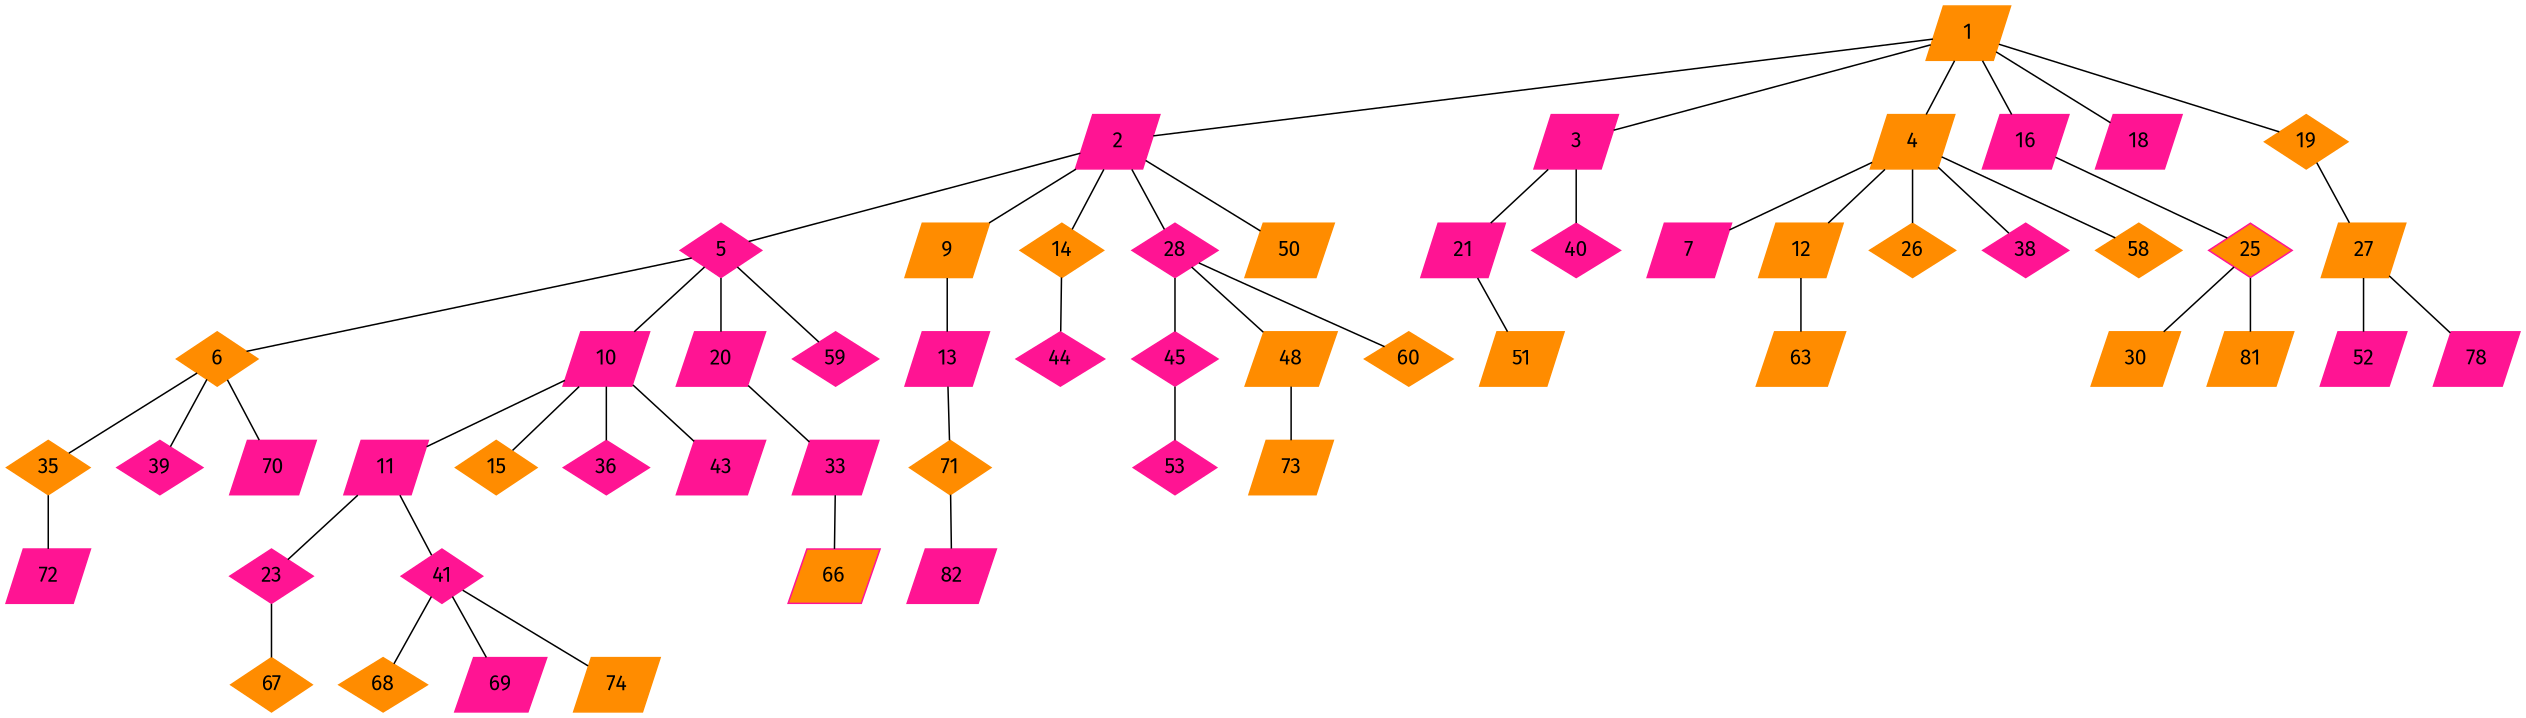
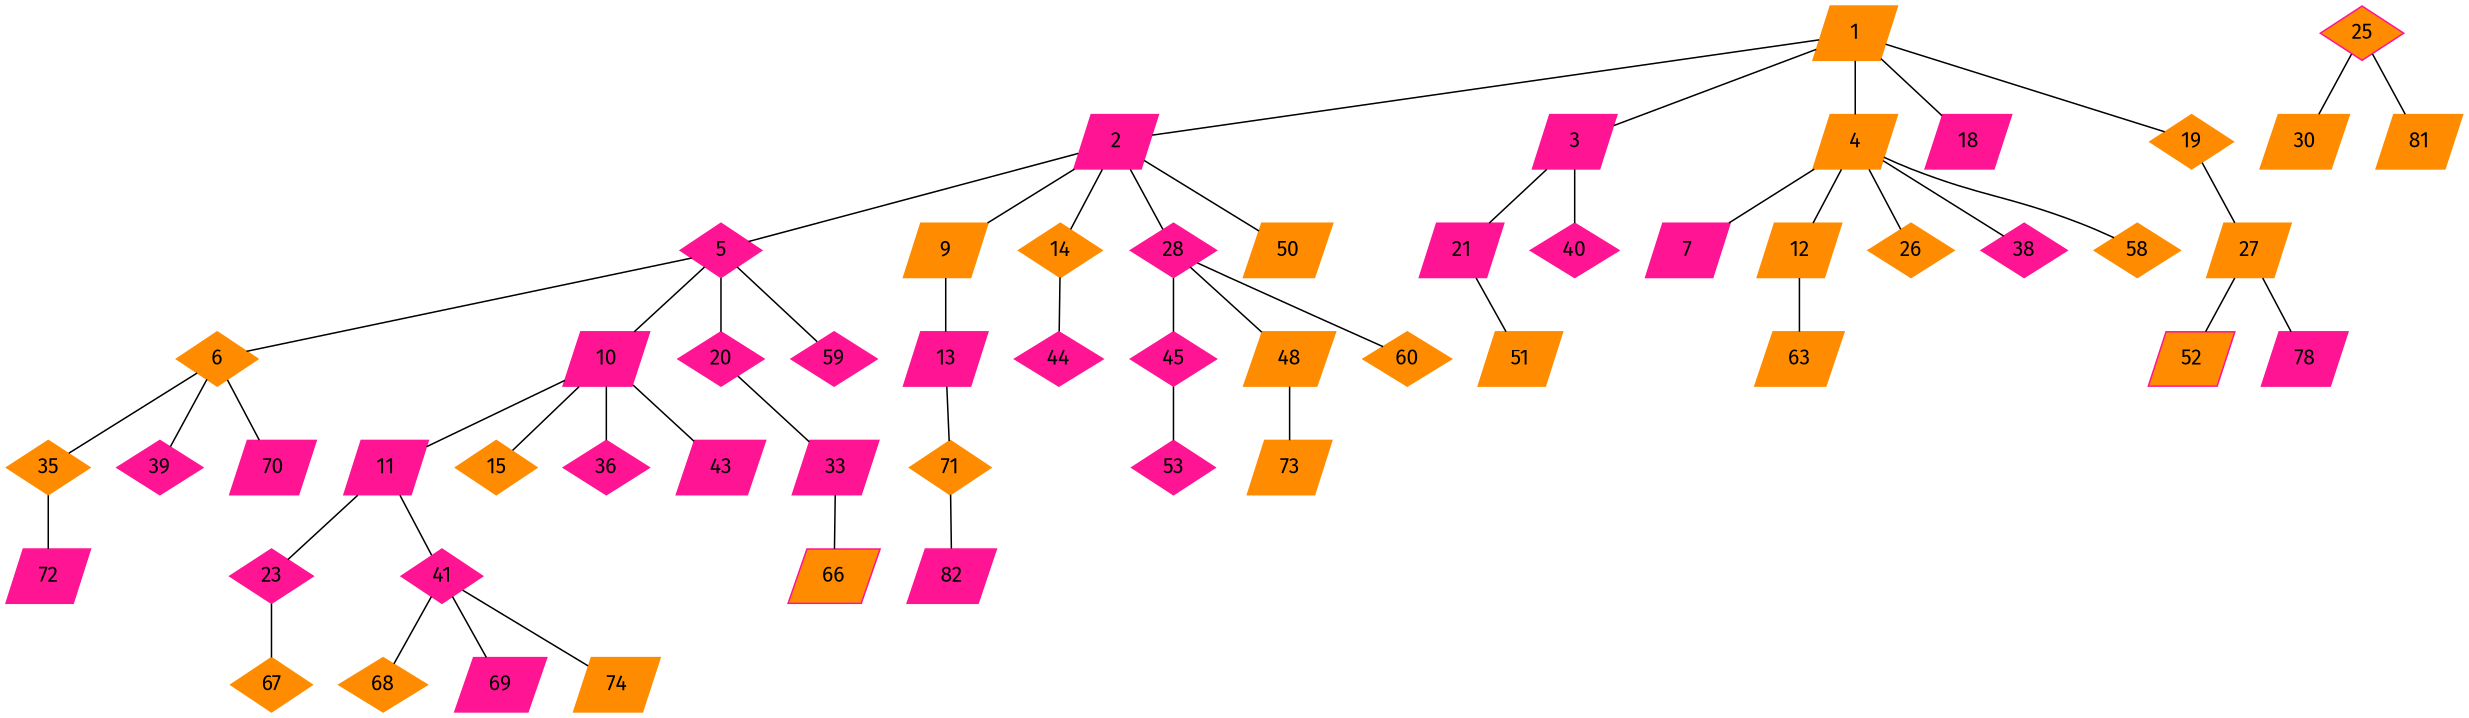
(2026, 142) -> none
(721, 359) -> (721, 359)
(2364, 359) -> (2192, 359)
